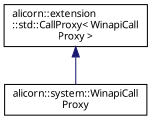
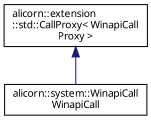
(76, 100) -> (76, 100)
